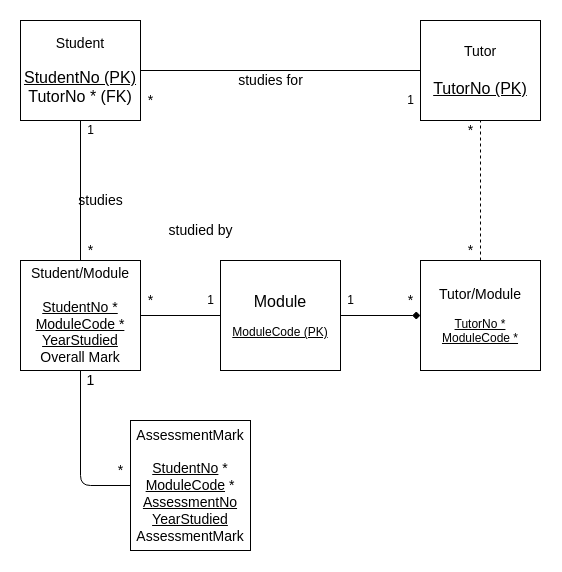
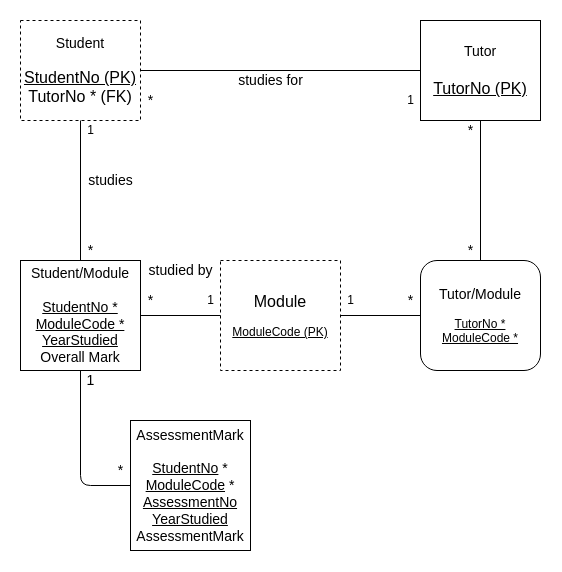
(81, 71) -> (81, 71)
(481, 190) -> (481, 190)
(101, 201) -> (111, 181)
(201, 231) -> (181, 271)
(281, 316) -> (281, 316)
(412, 316) -> (416, 316)
(481, 316) -> (481, 316)
